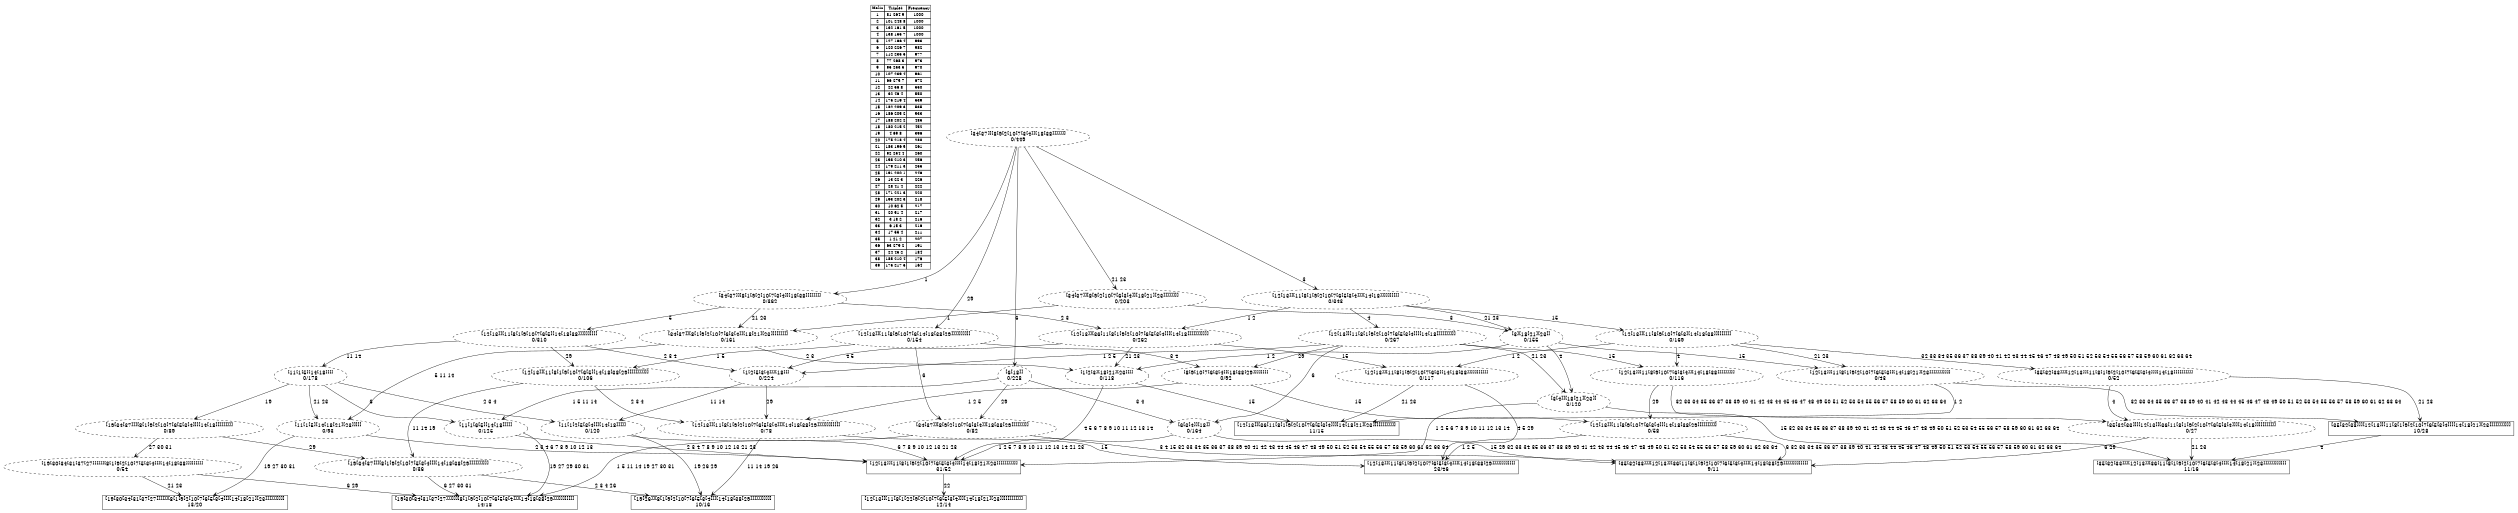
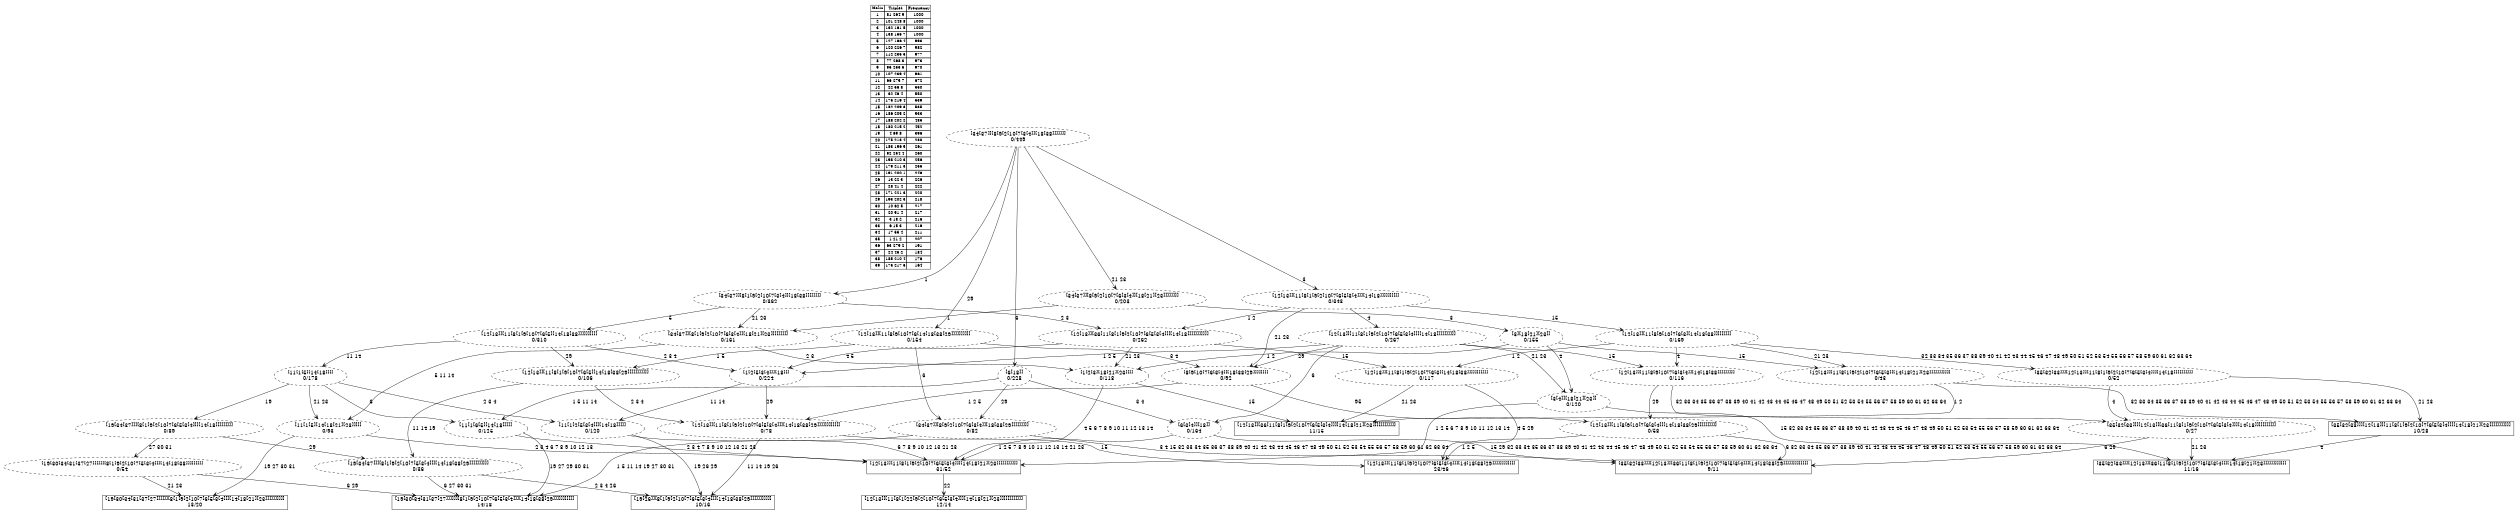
(1457, 314) -> (1272, 331)
(1359, 402) -> (1359, 402)
